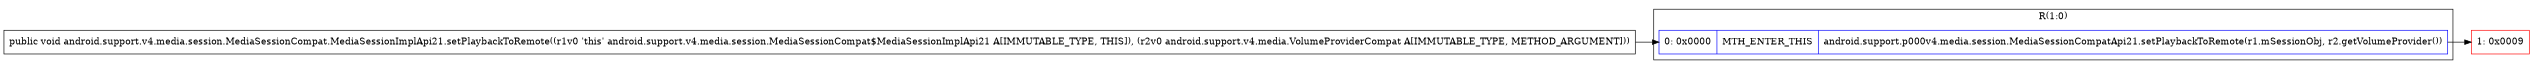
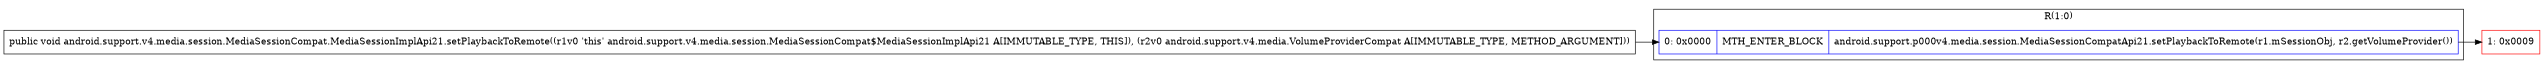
(1768, 42) -> (1773, 42)
